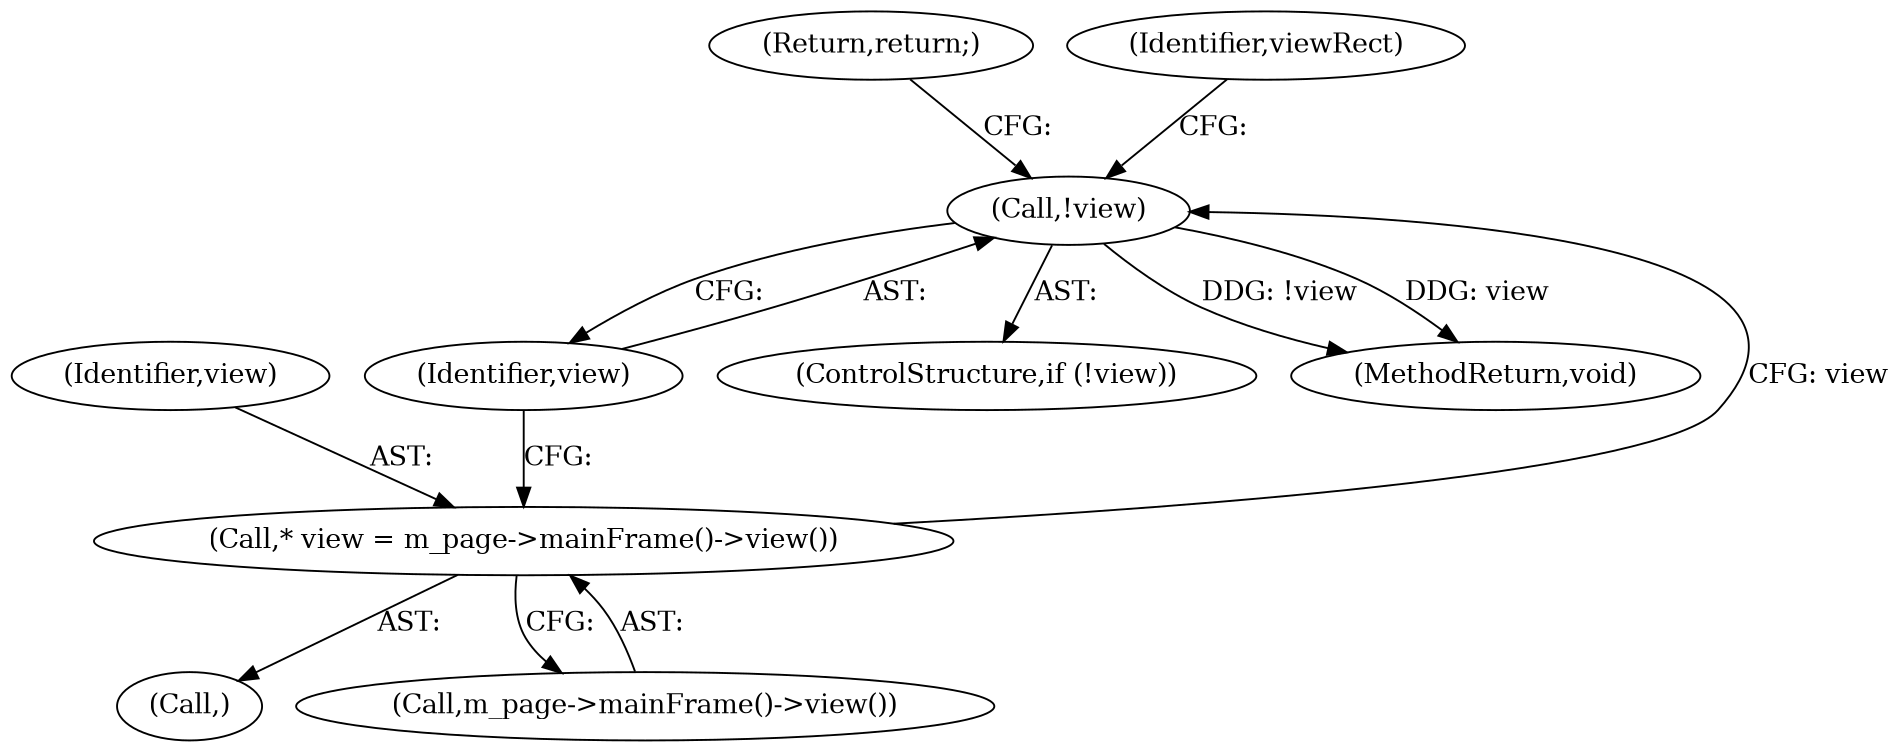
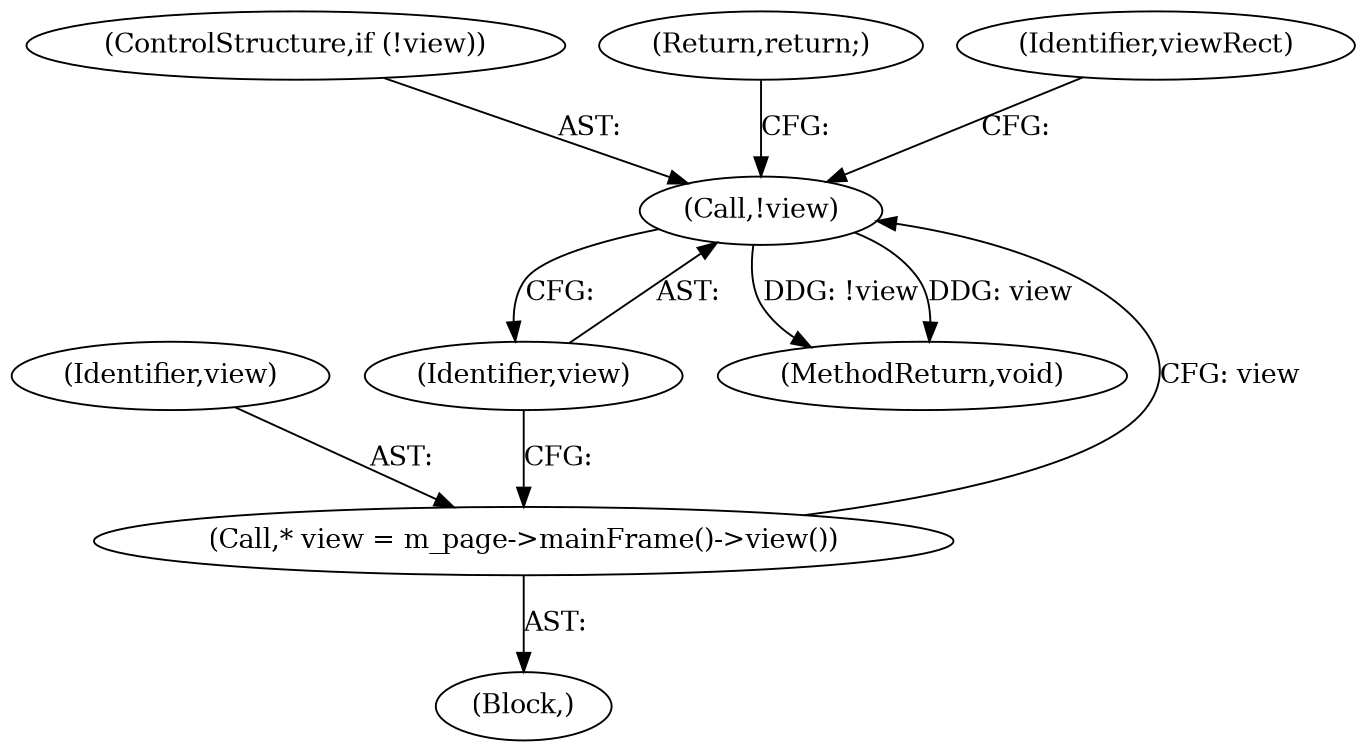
(1032, 285) -> (527, 128)
(190, 706) -> (524, 706)
(645, 706) -> none
